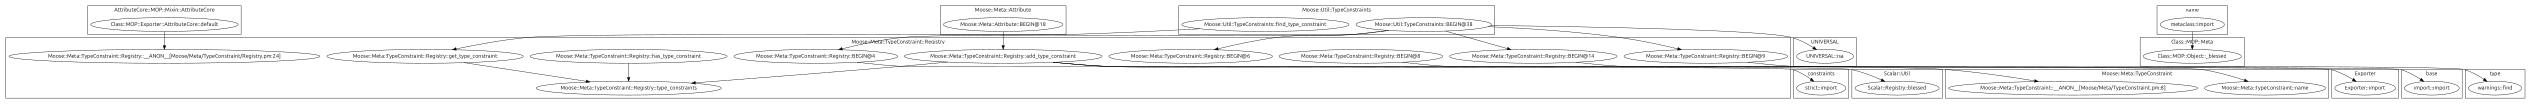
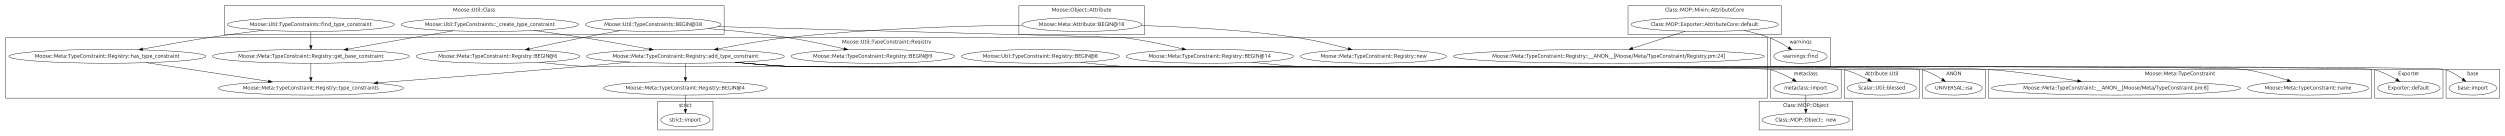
(164, 10) -> (1705, 10)
(1003, 10) -> (1082, 10)
(1337, 10) -> (474, 10)
(2192, 10) -> (1806, 74)
none -> (490, 25)
(1653, 29) -> (1340, 67)
(1115, 35) -> (685, 70)
none -> (194, 40)
(898, 42) -> (887, 42)
(1825, 42) -> (1954, 74)
(2192, 42) -> (1806, 106)
(425, 56) -> (311, 56)
(1361, 56) -> (1040, 56)
none -> (1373, 56)
(2192, 56) -> (1806, 120)
(2117, 66) -> (1775, 40)
none -> (1167, 67)
(1821, 74) -> (685, 106)
(1897, 74) -> (1882, 74)
(2495, 74) -> (1801, 42)
(1897, 88) -> (1882, 88)
(2365, 88) -> (2409, 88)
(2432, 88) -> (2473, 88)
